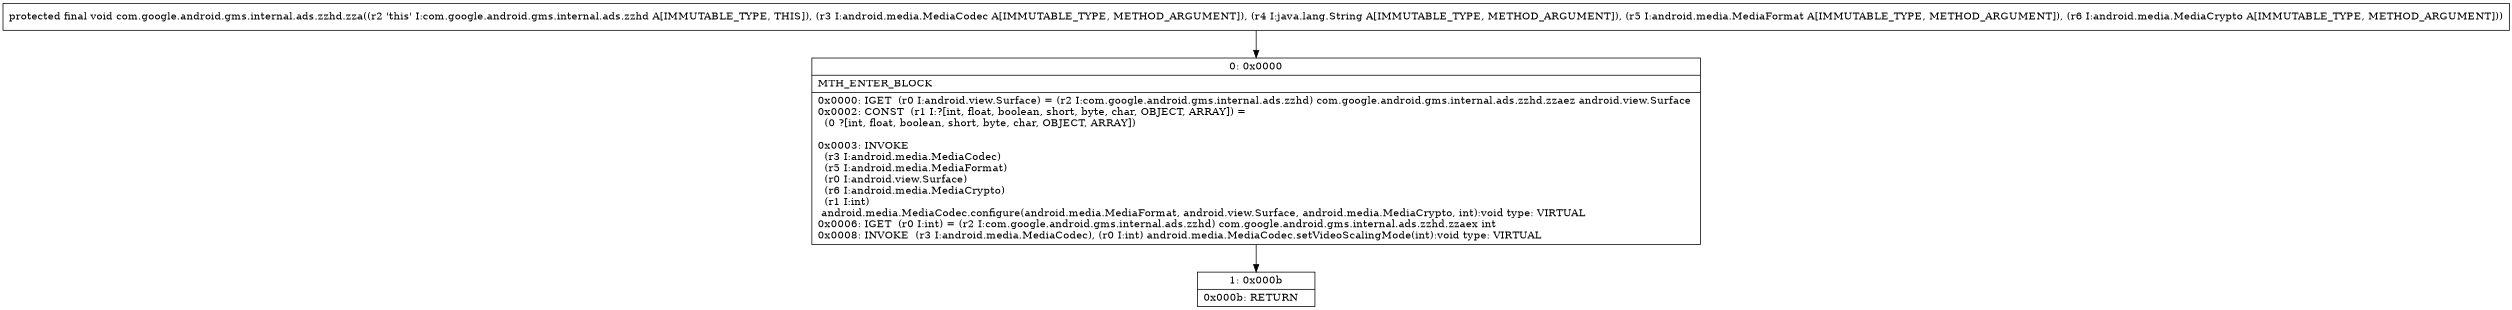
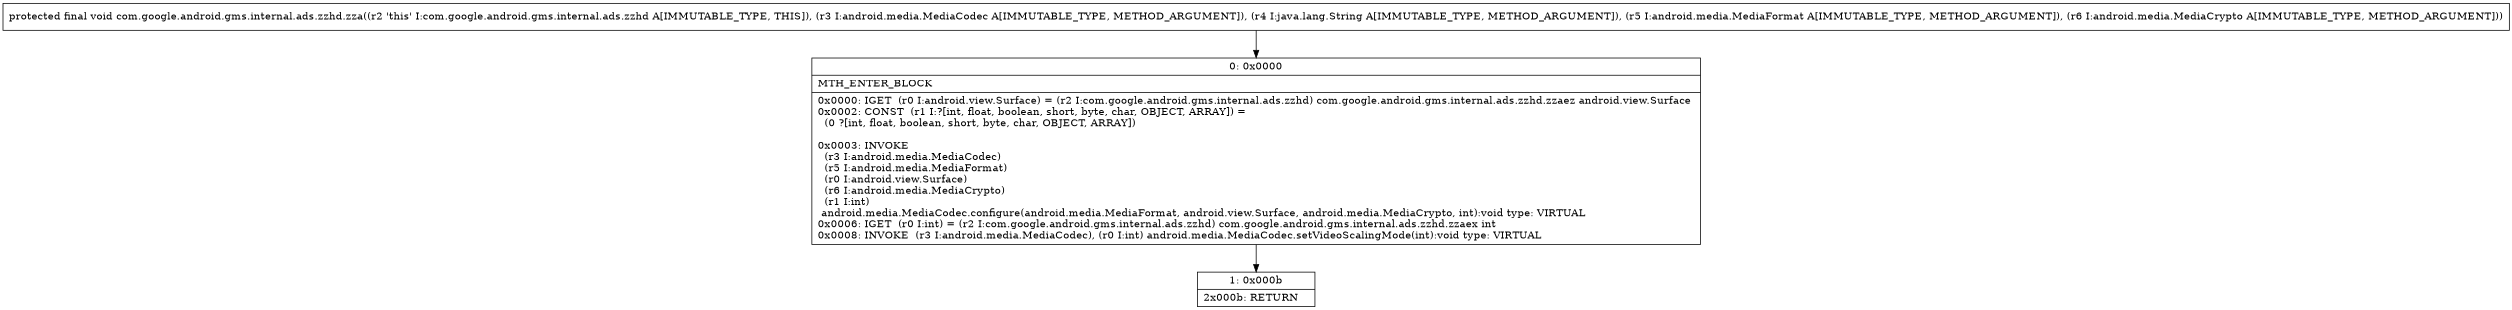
(1256, 298) -> (1256, 298)
